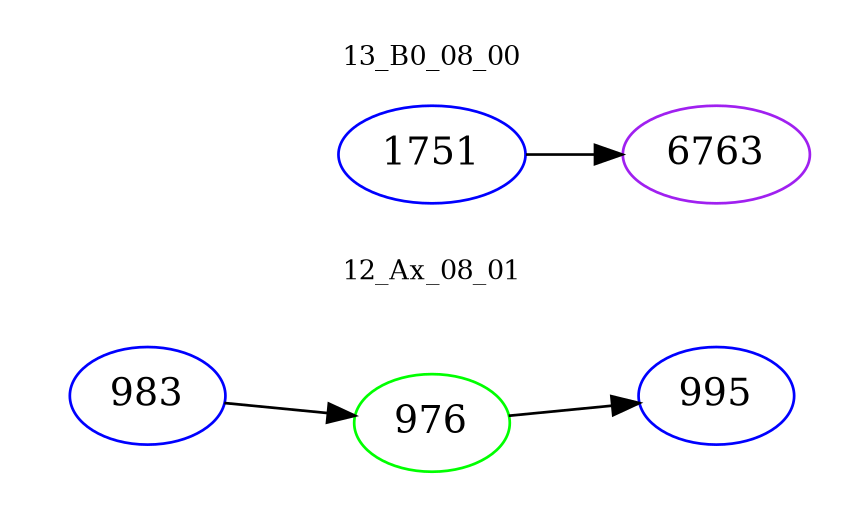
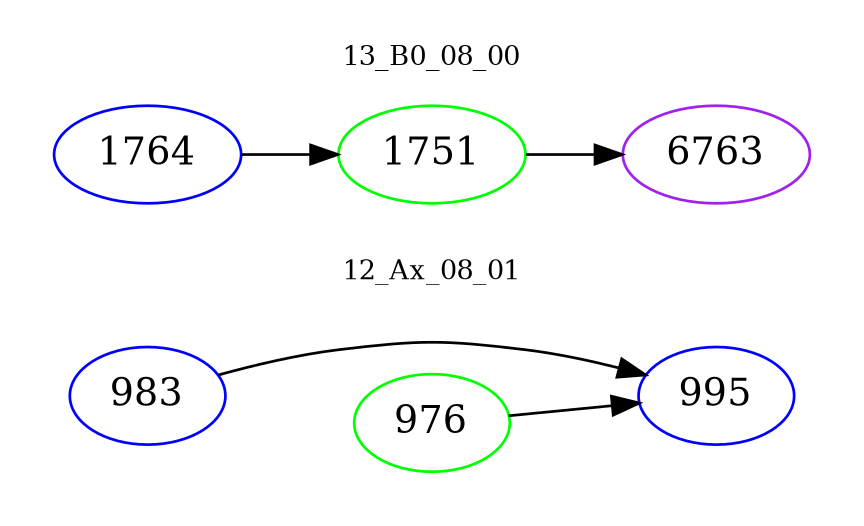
none -> (148, 155)
(432, 155) -> (432, 155)
(276, 408) -> (418, 343)
